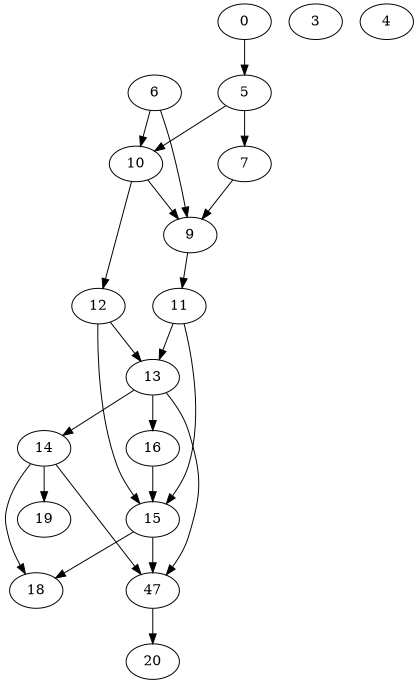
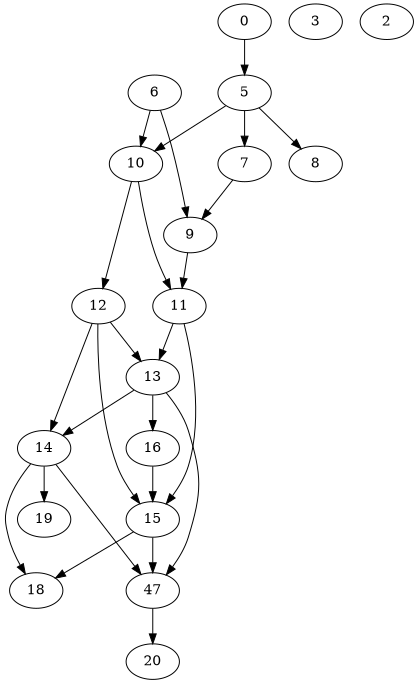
(387, 22) -> (387, 22)
none -> (316, 164)
(160, 196) -> (149, 232)
none -> (73, 372)
